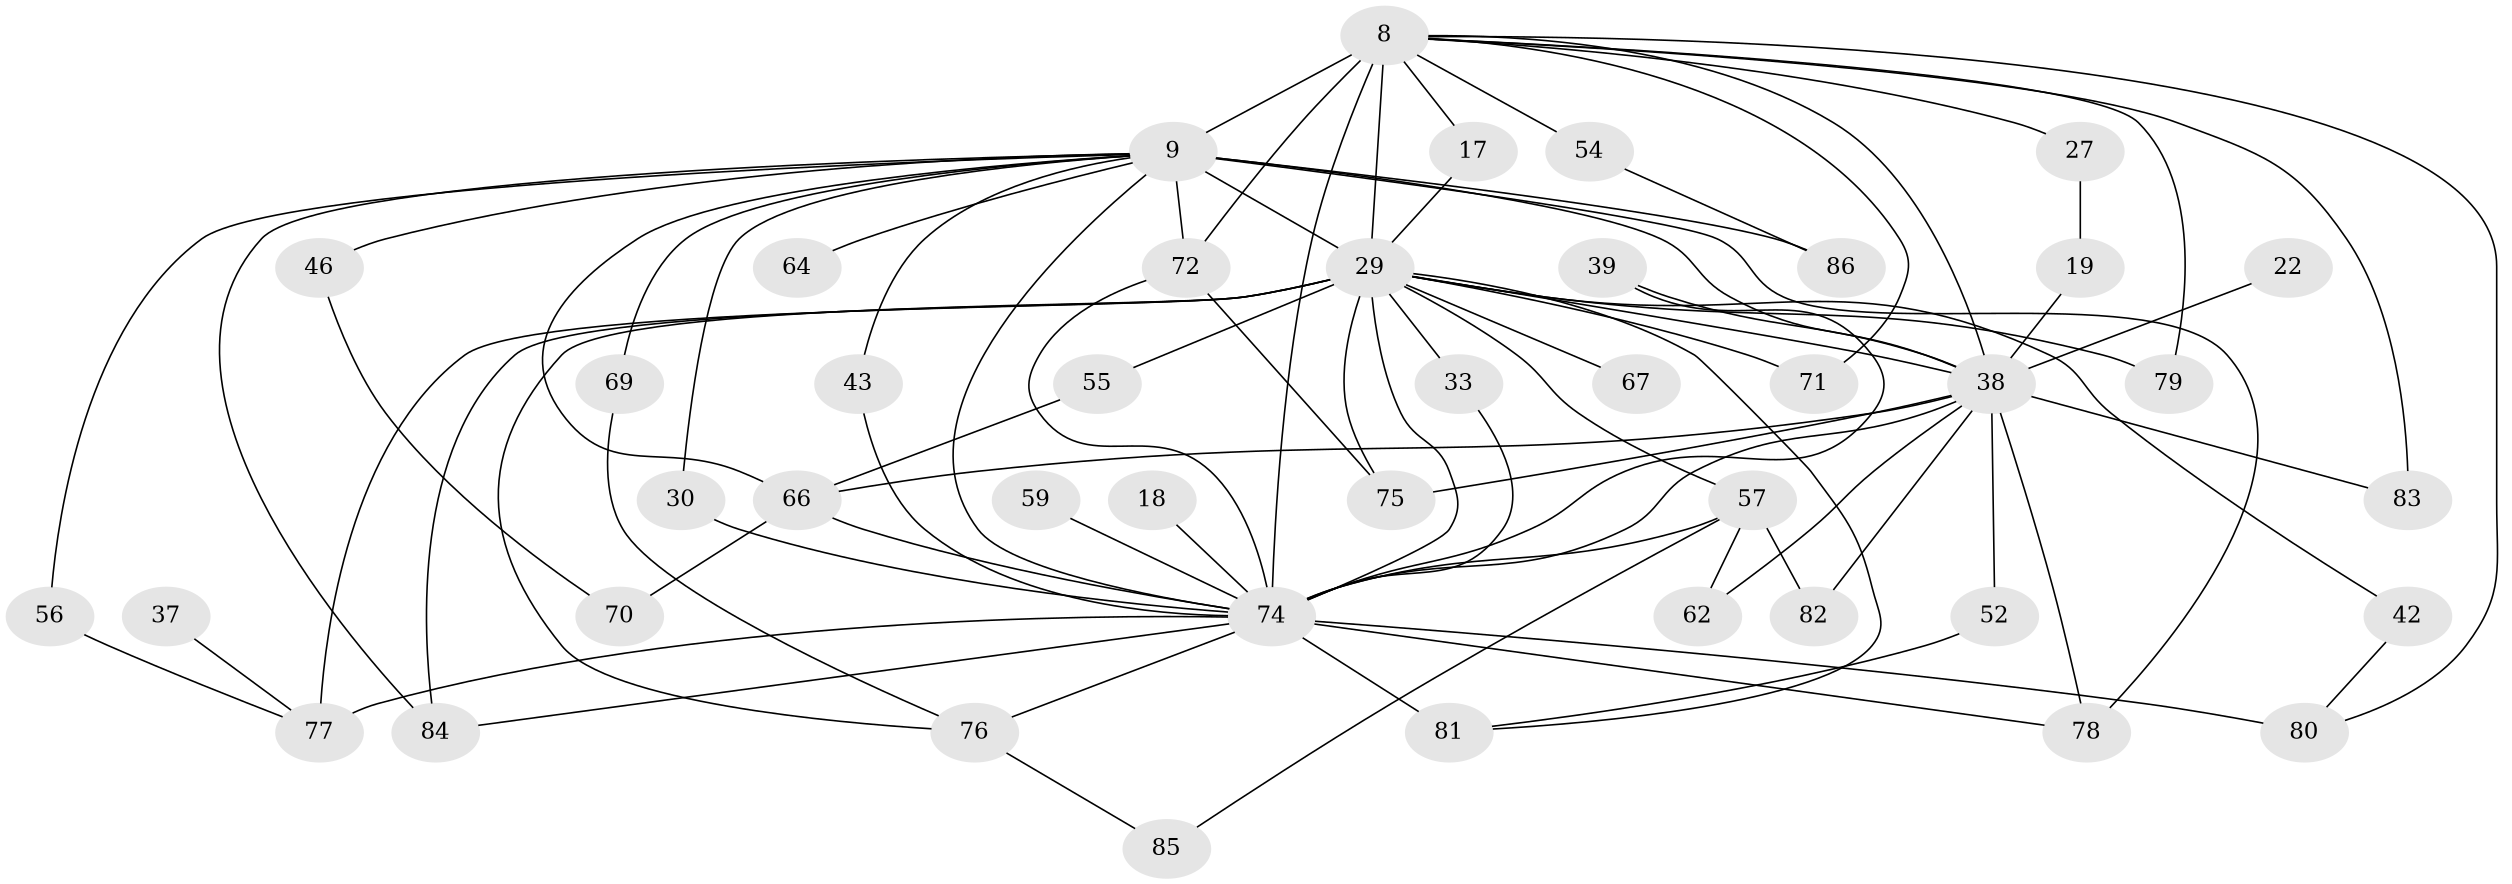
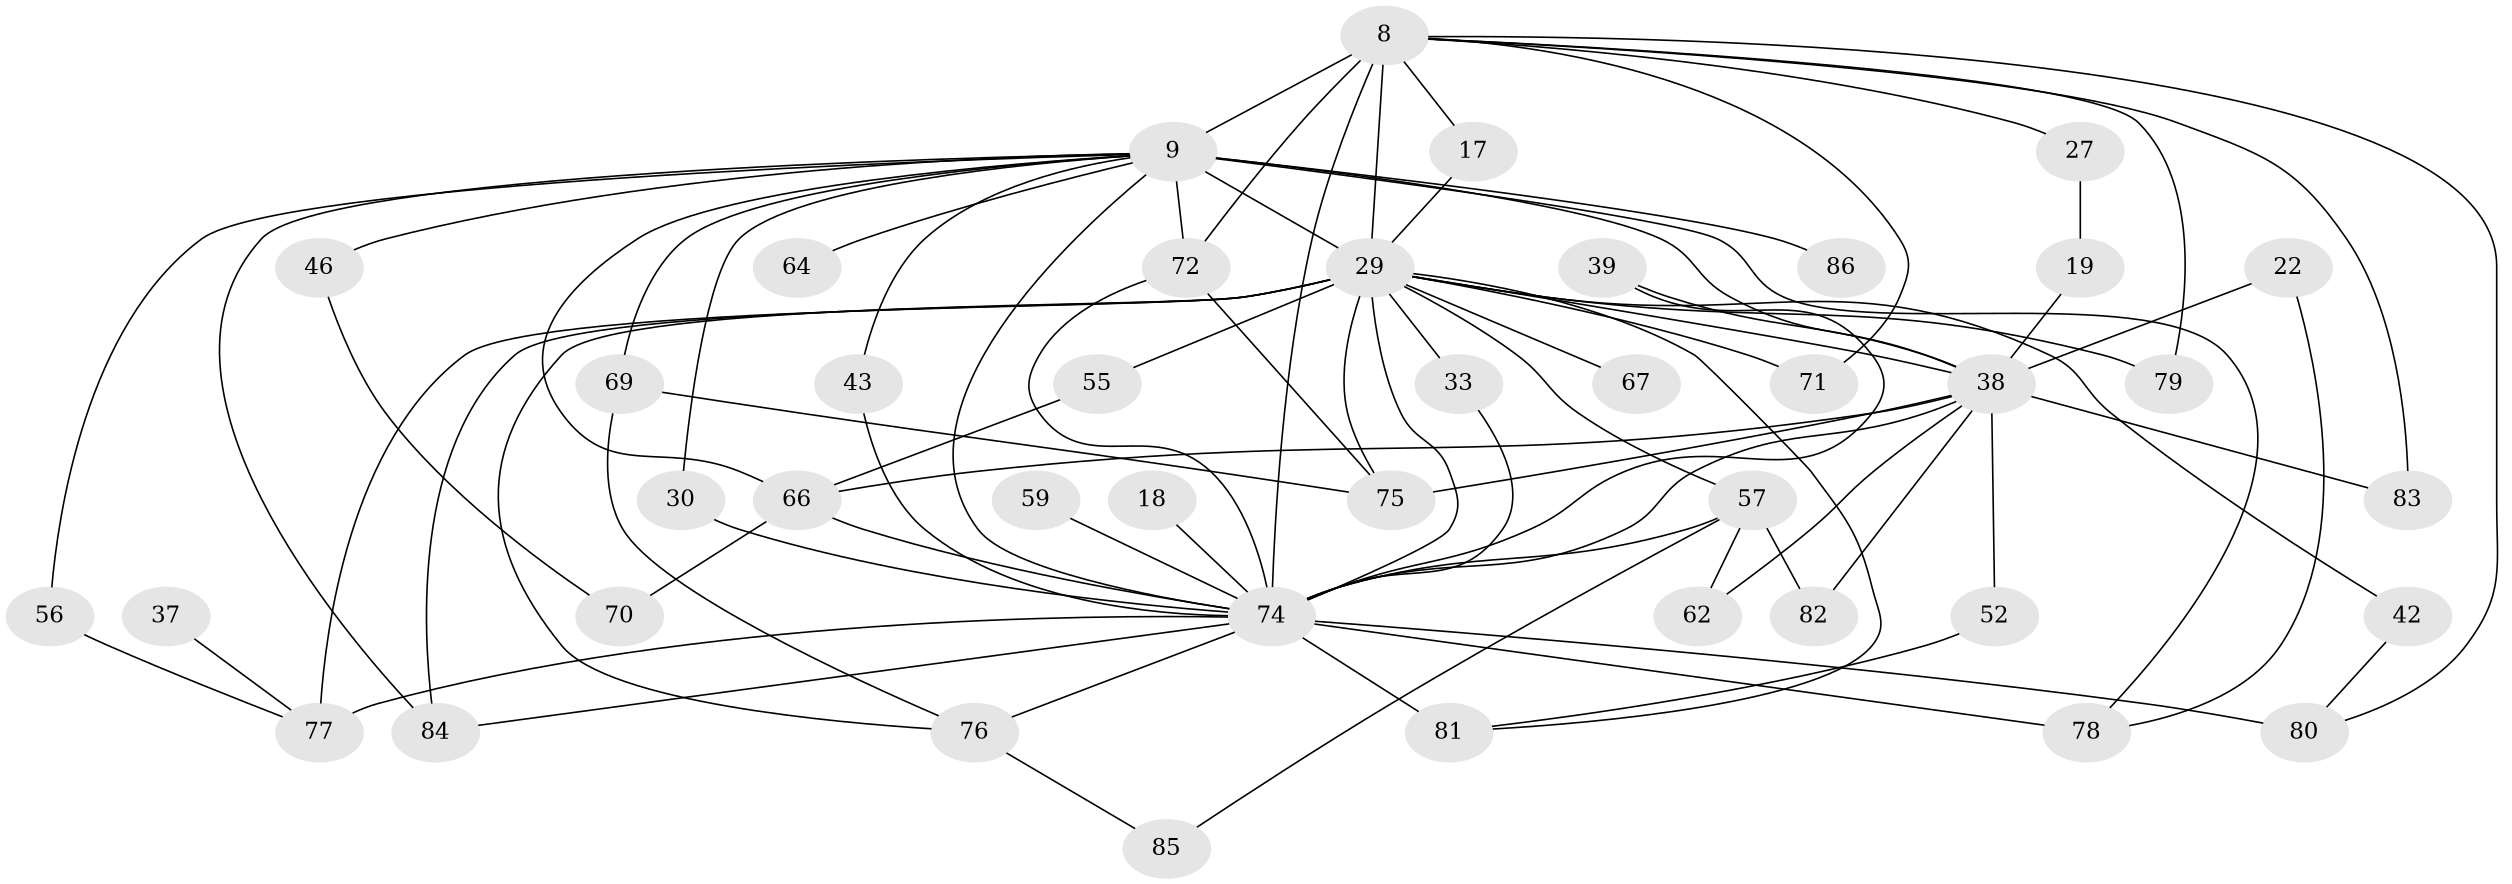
(1772, 93) -> none
(1590, 152) -> none
none -> (1005, 442)
(2044, 557) -> (2311, 574)
